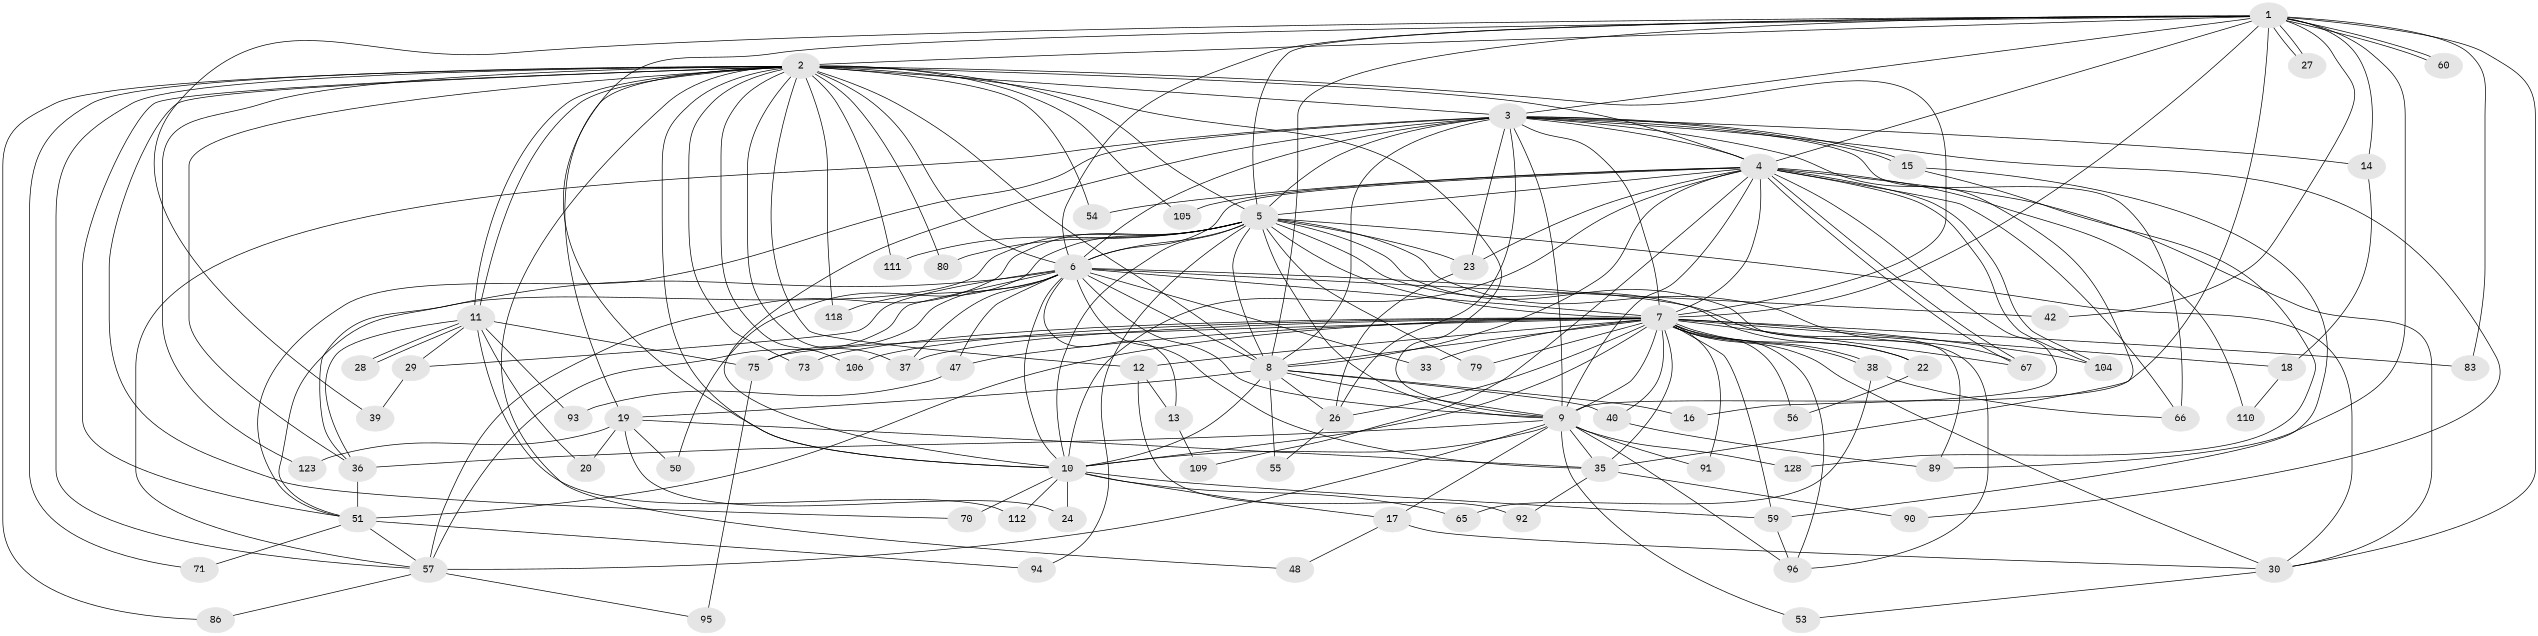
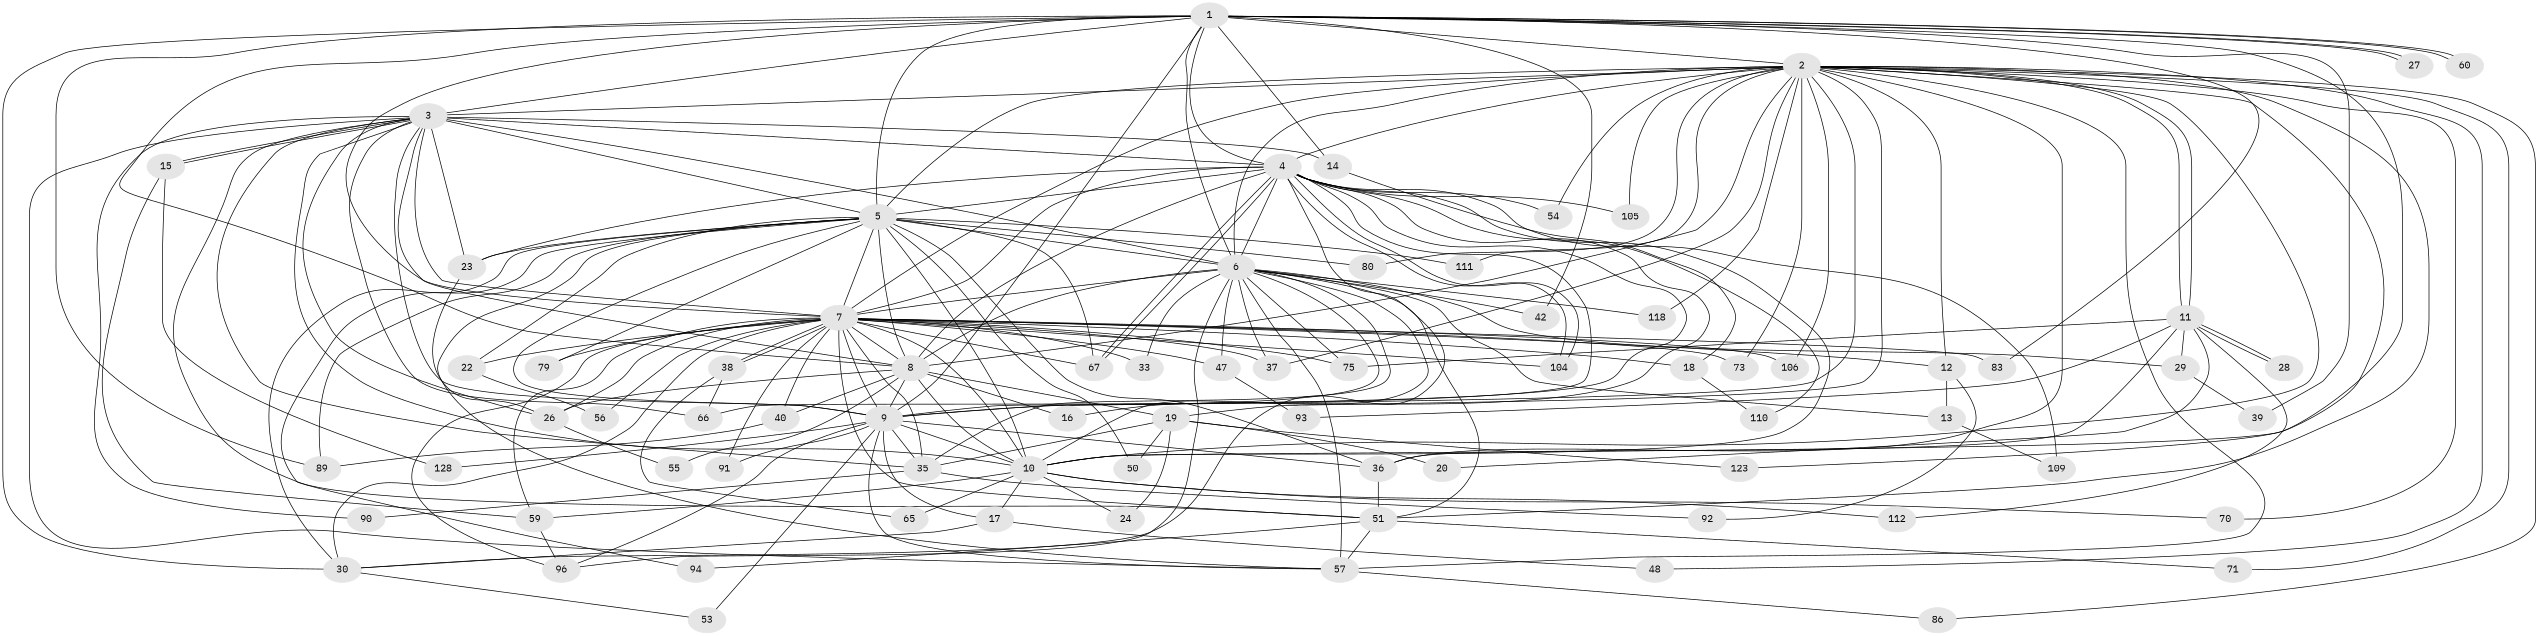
(706, 620) -> none
